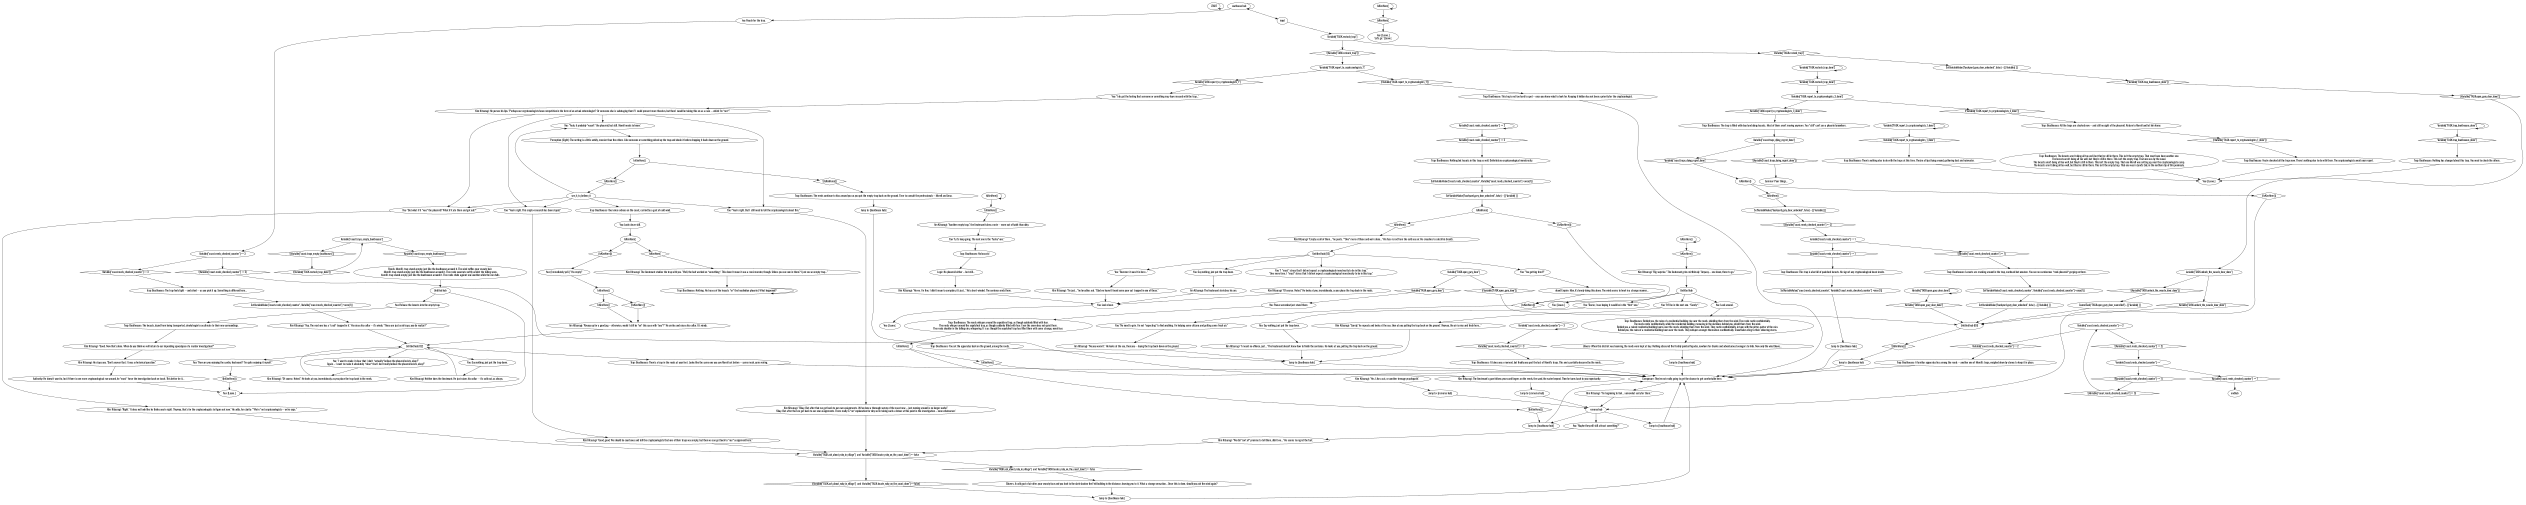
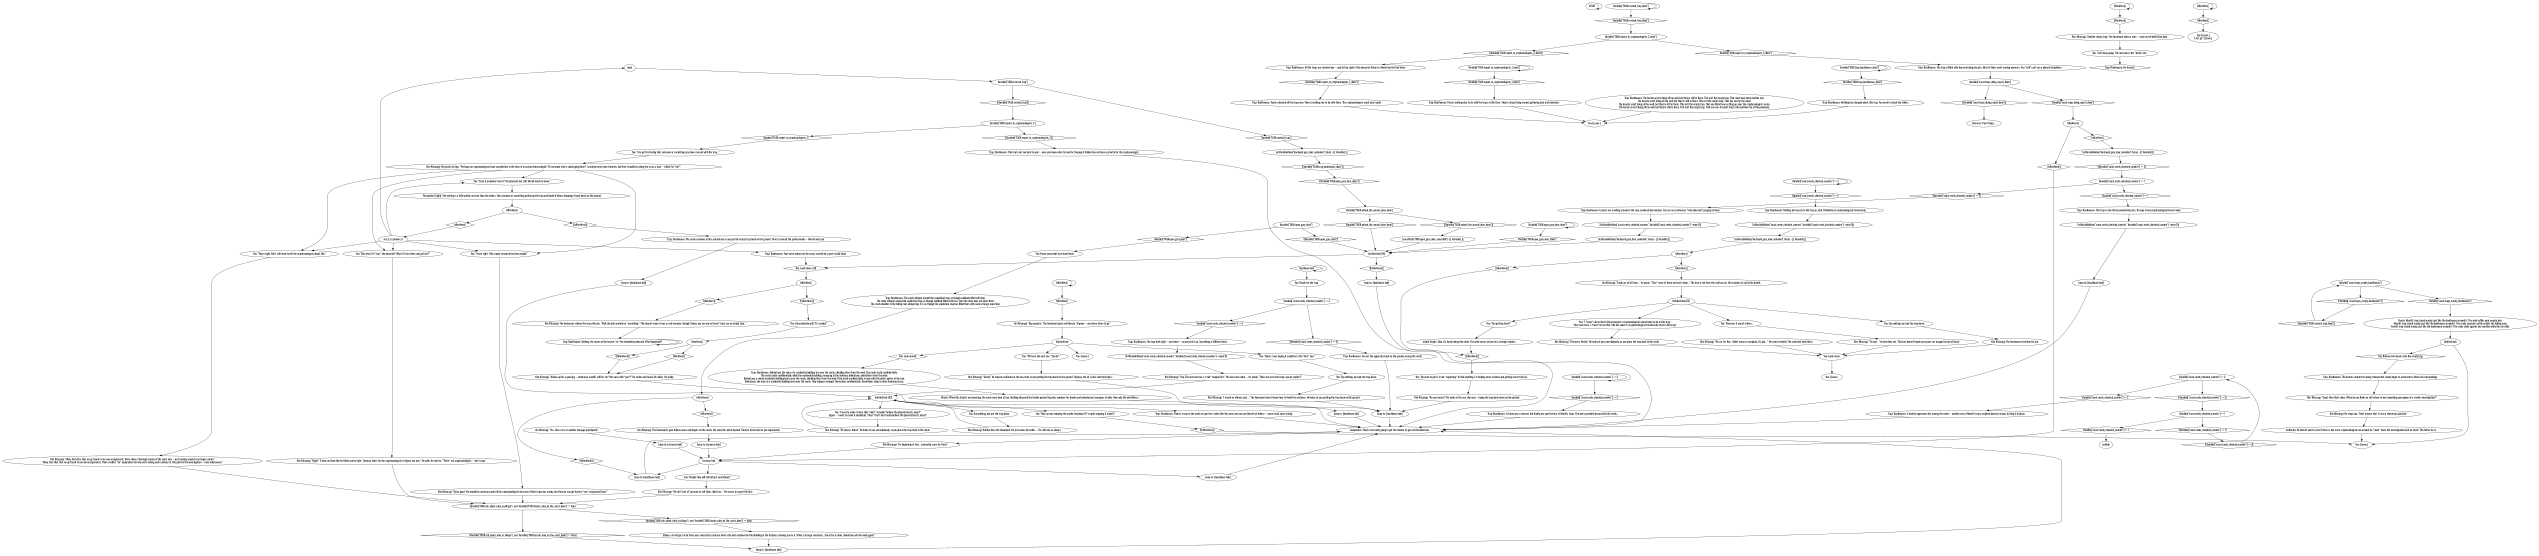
(1239, 6) -> (1307, 268)
(1261, 14) -> (432, 84)
(630, 225) -> (806, 268)
(975, 254) -> (2120, 68)
none -> (1095, 261)
(956, 272) -> none
(417, 305) -> (2401, 357)
(1724, 305) -> (908, 357)
